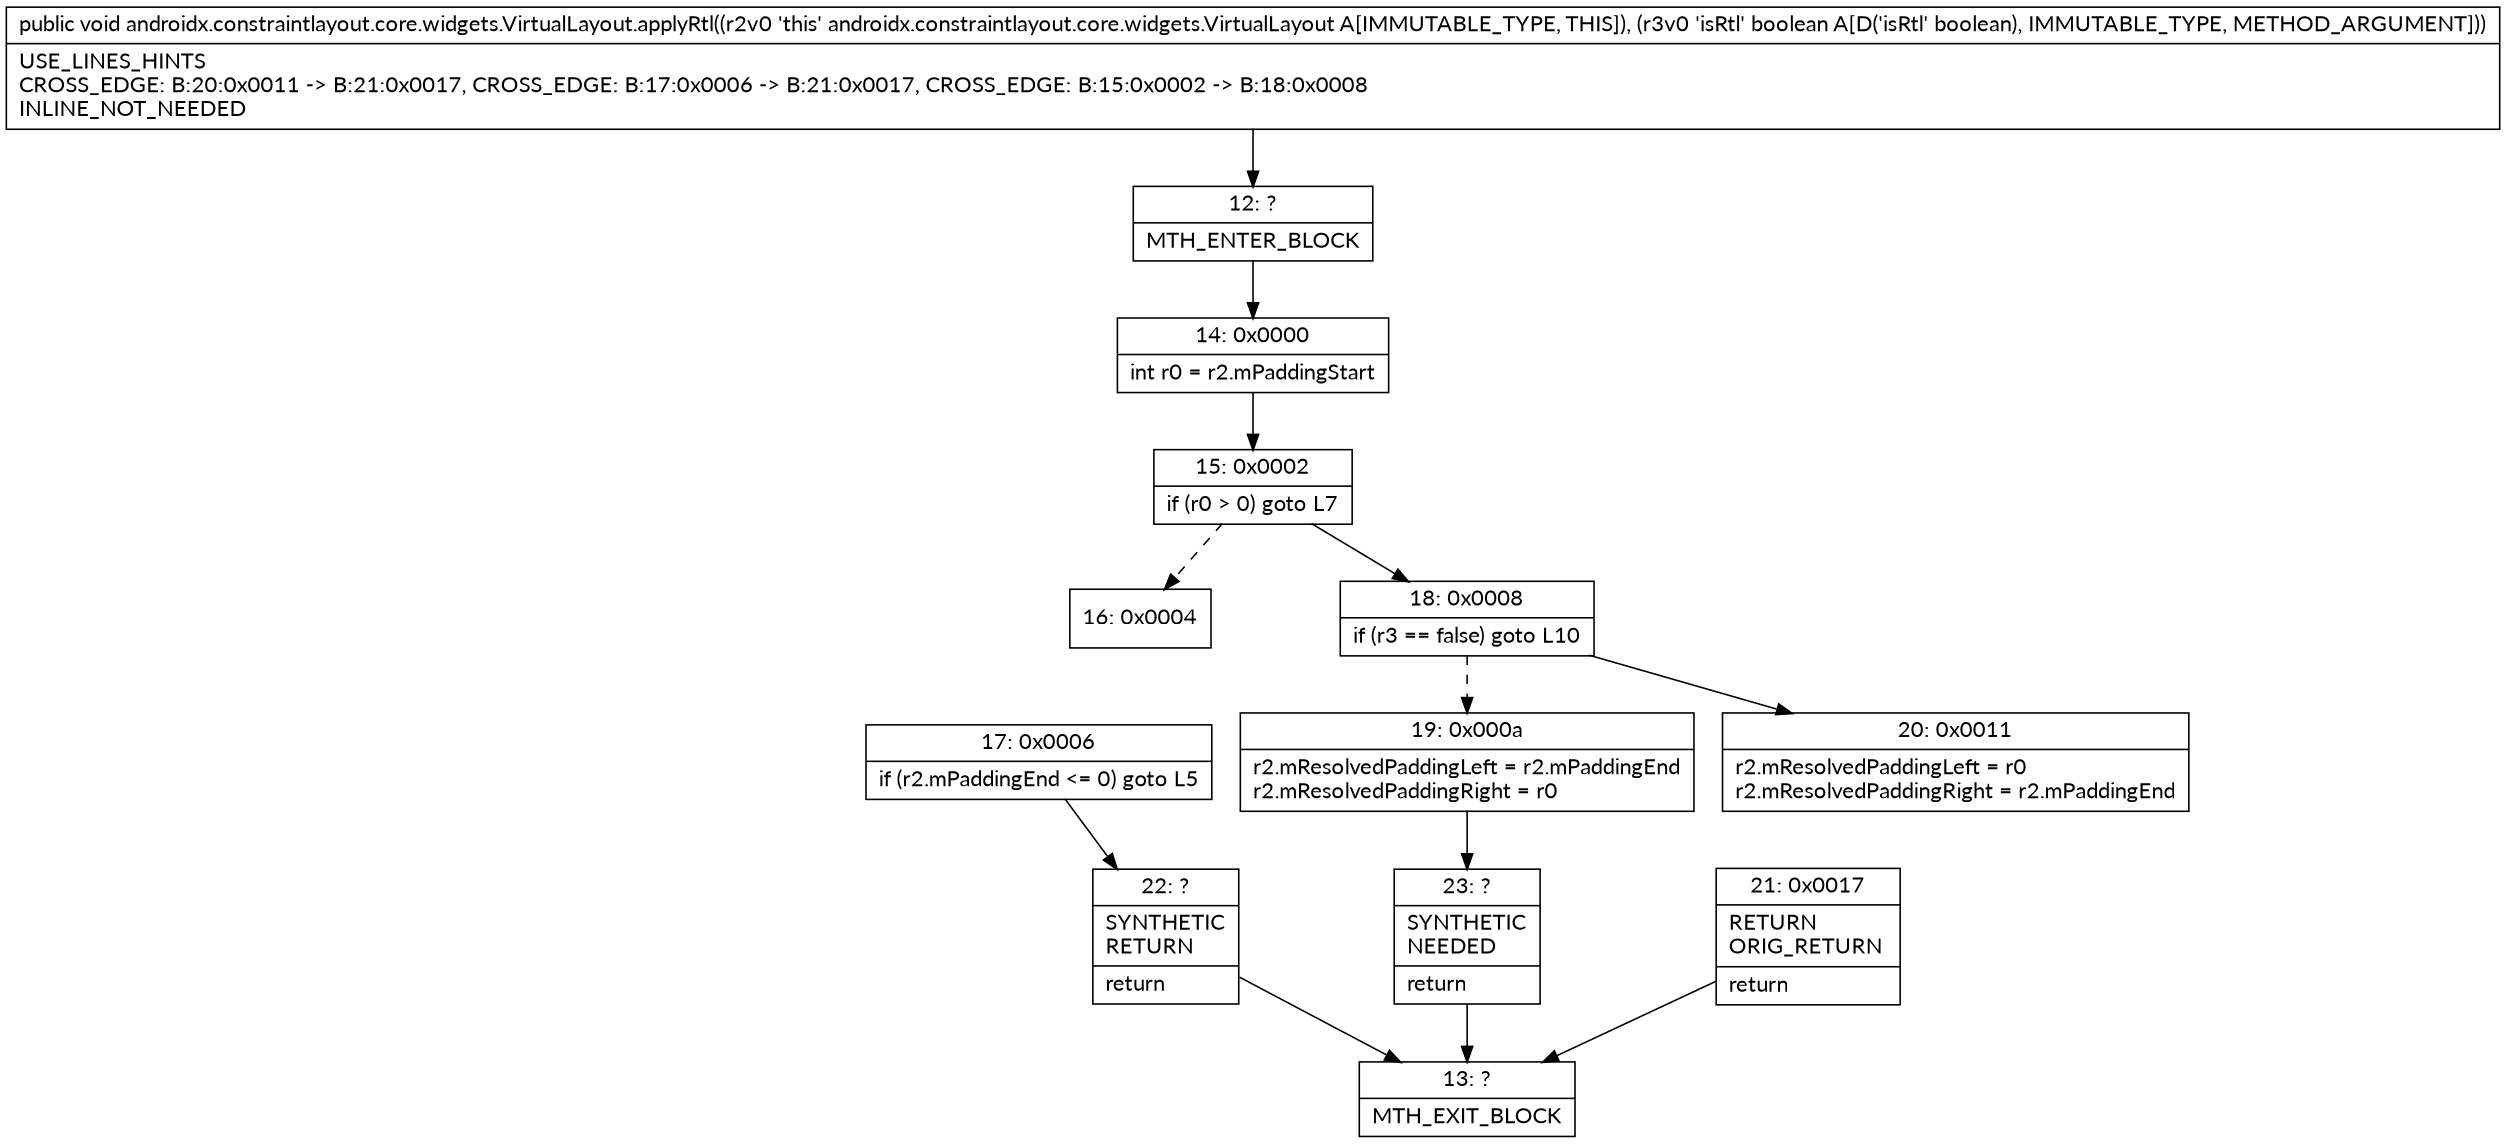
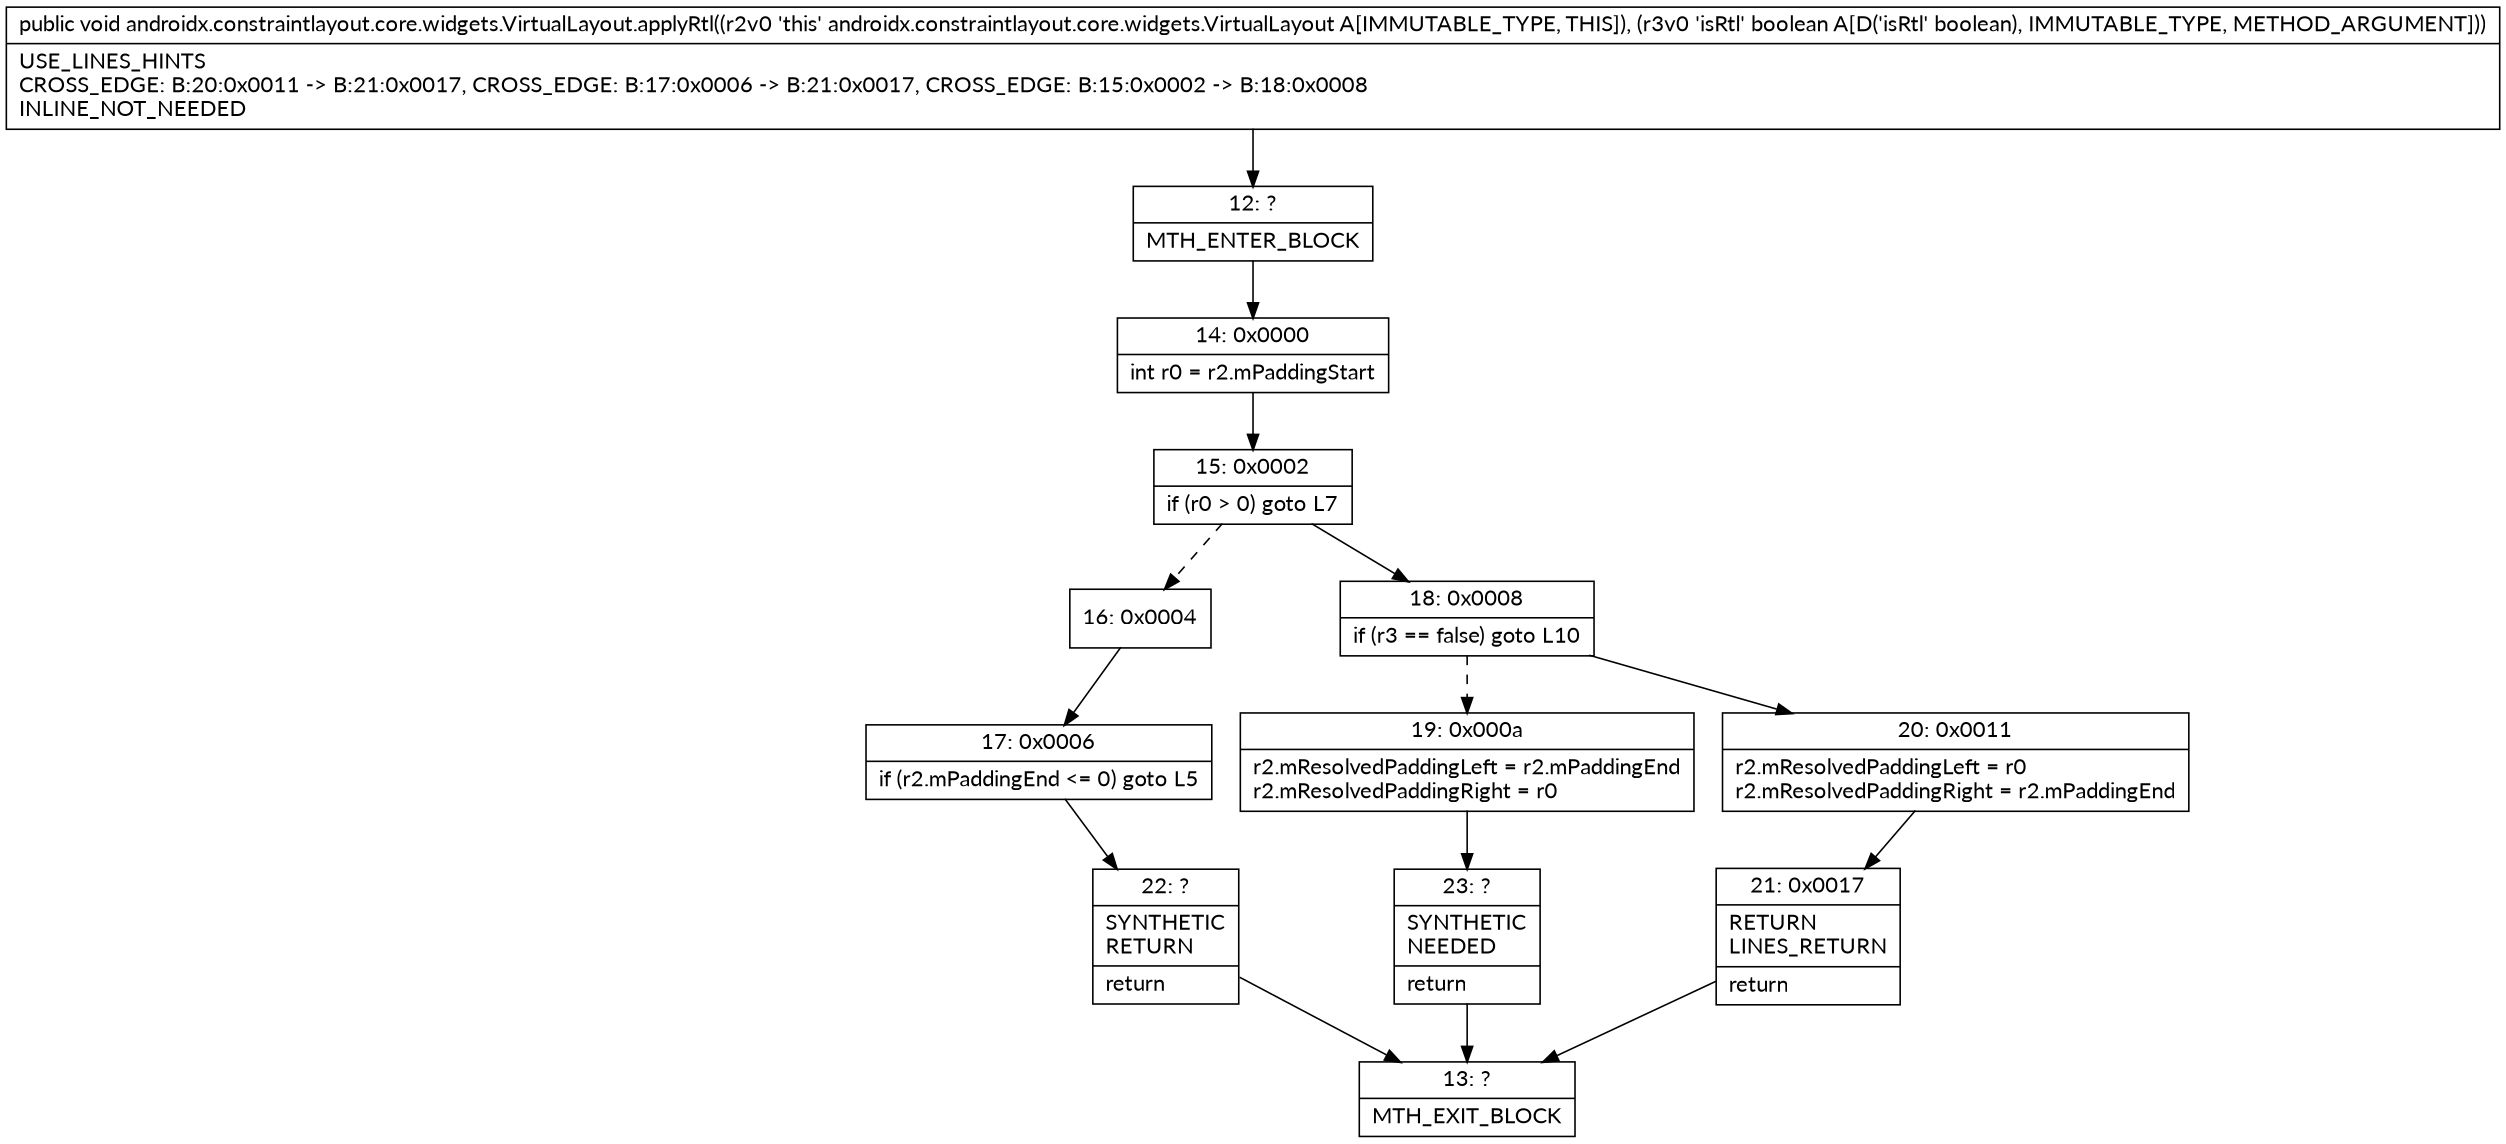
none -> (1097, 680)
none -> (1895, 834)
(1806, 947) -> (1808, 947)
